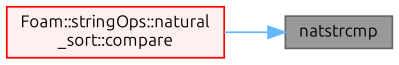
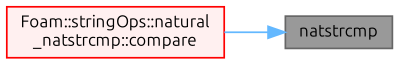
(116, 32) -> (116, 32)
